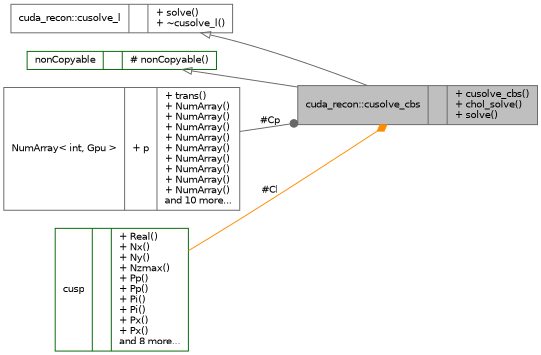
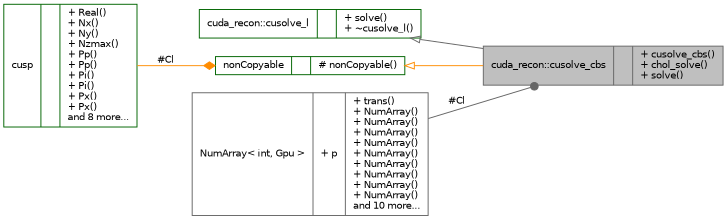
(122, 19) -> (310, 24)
(245, 79) -> (449, 66)
(269, 121) -> (456, 101)
(283, 192) -> (170, 66)
